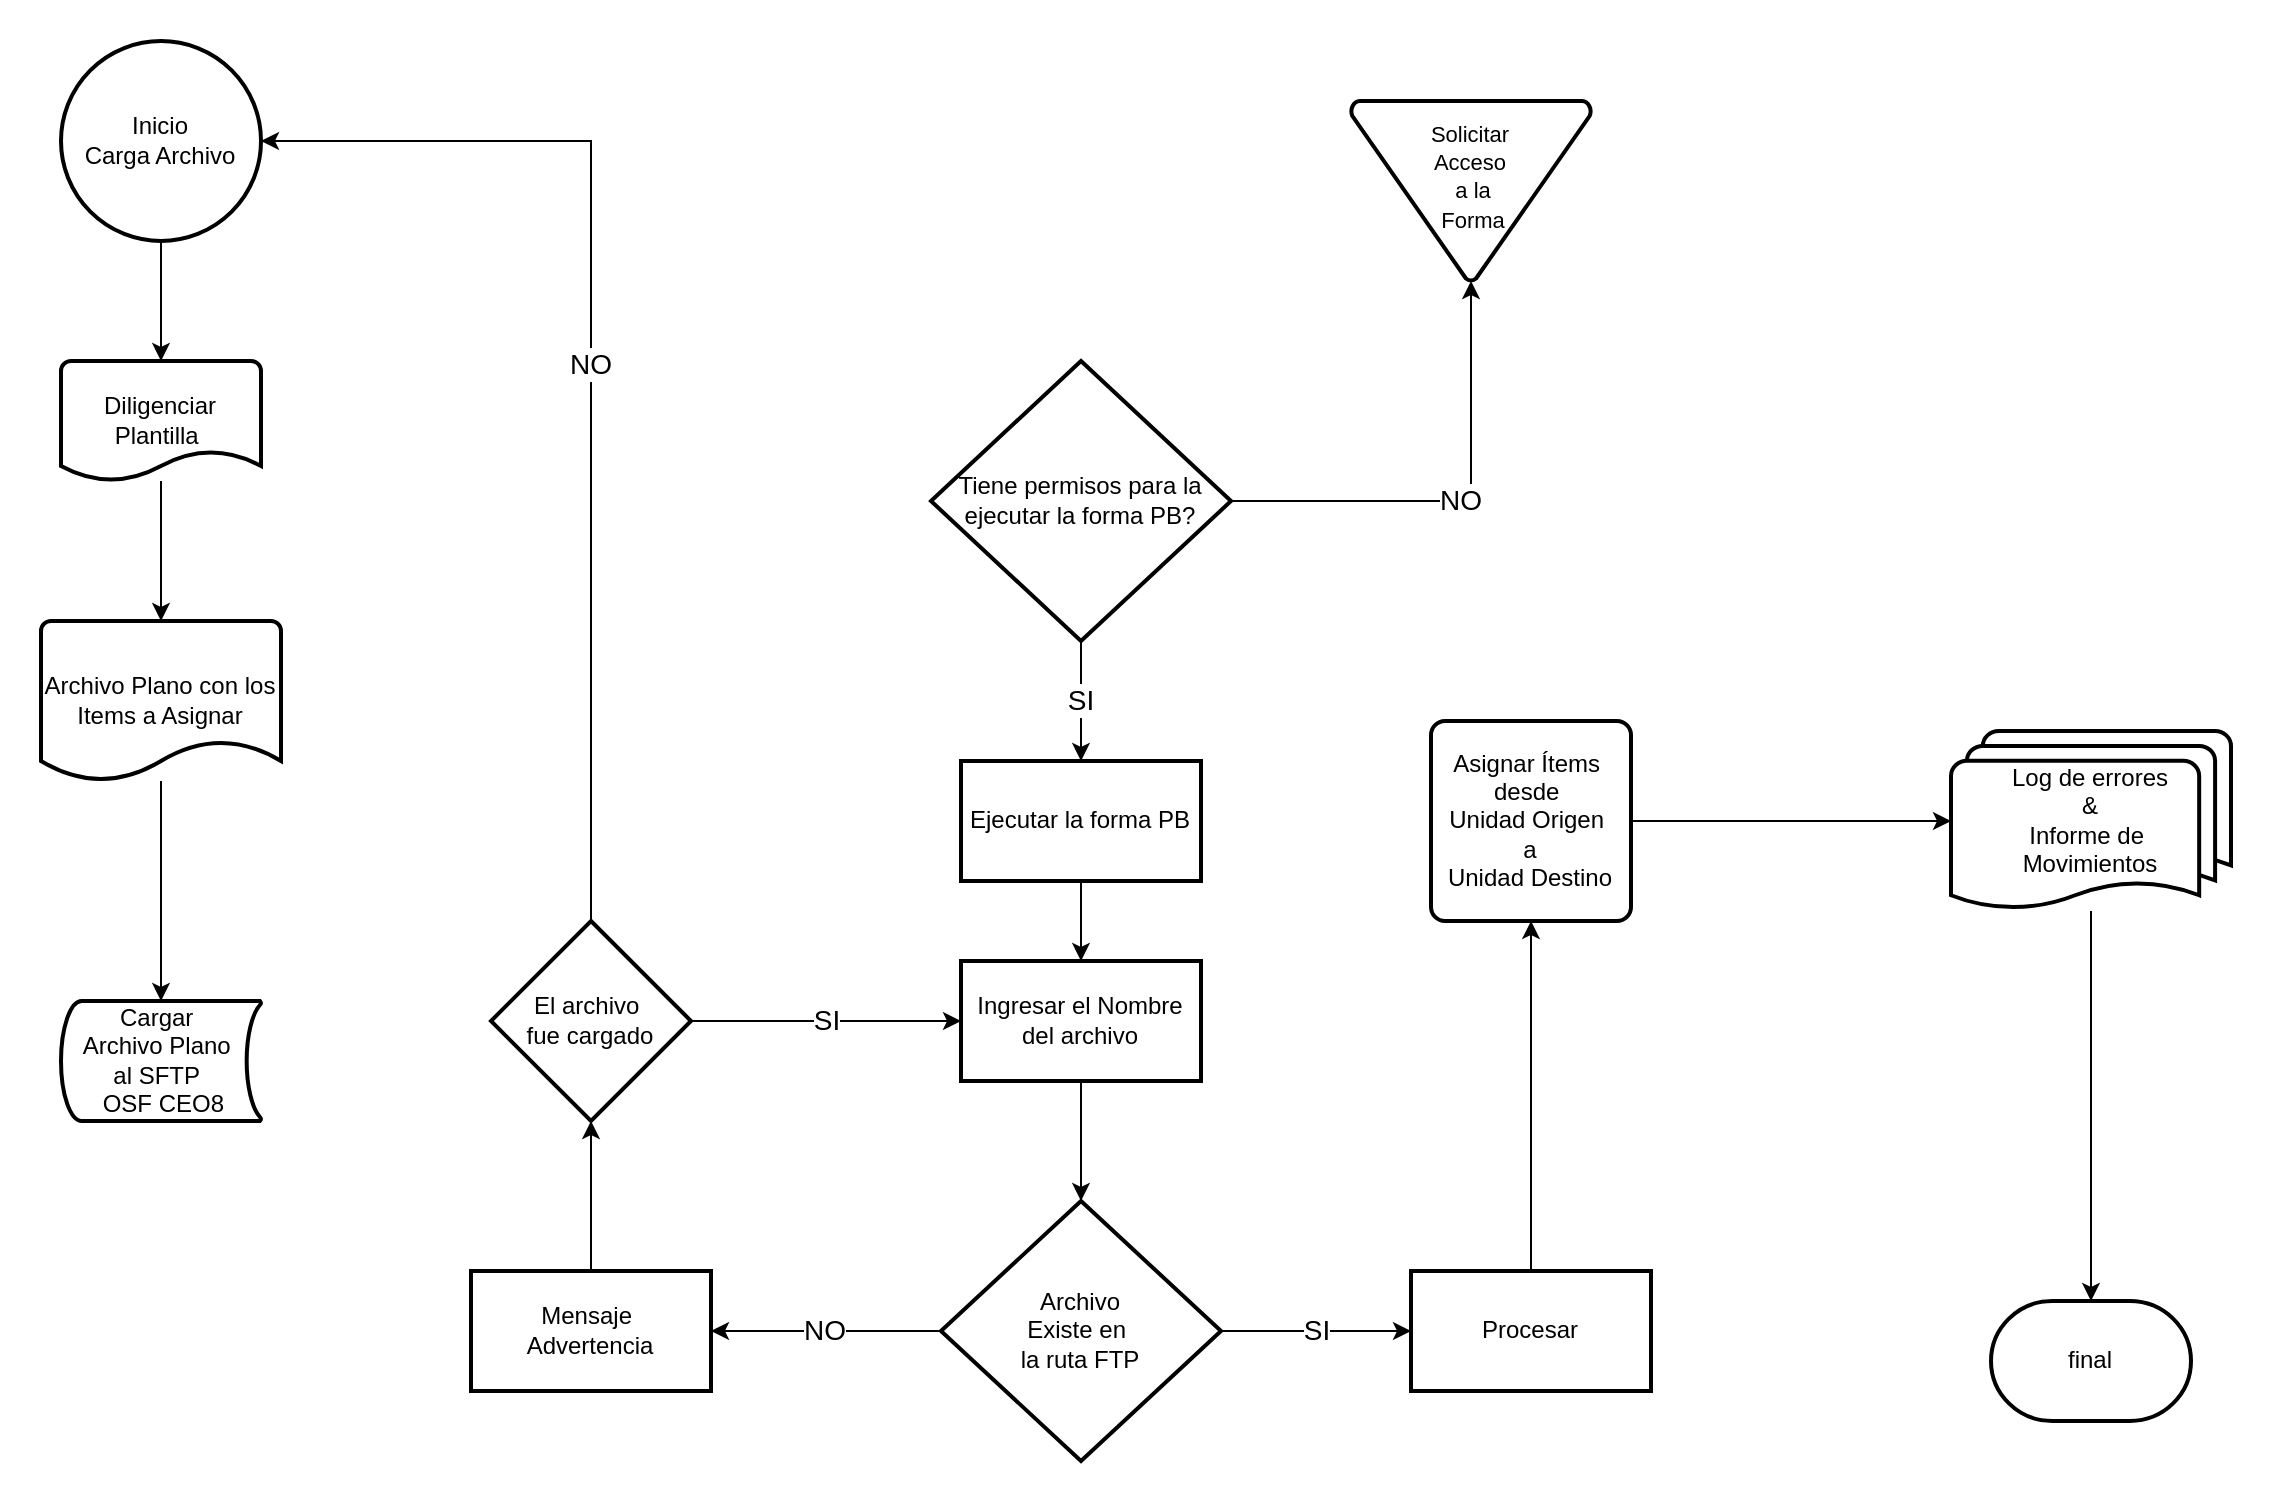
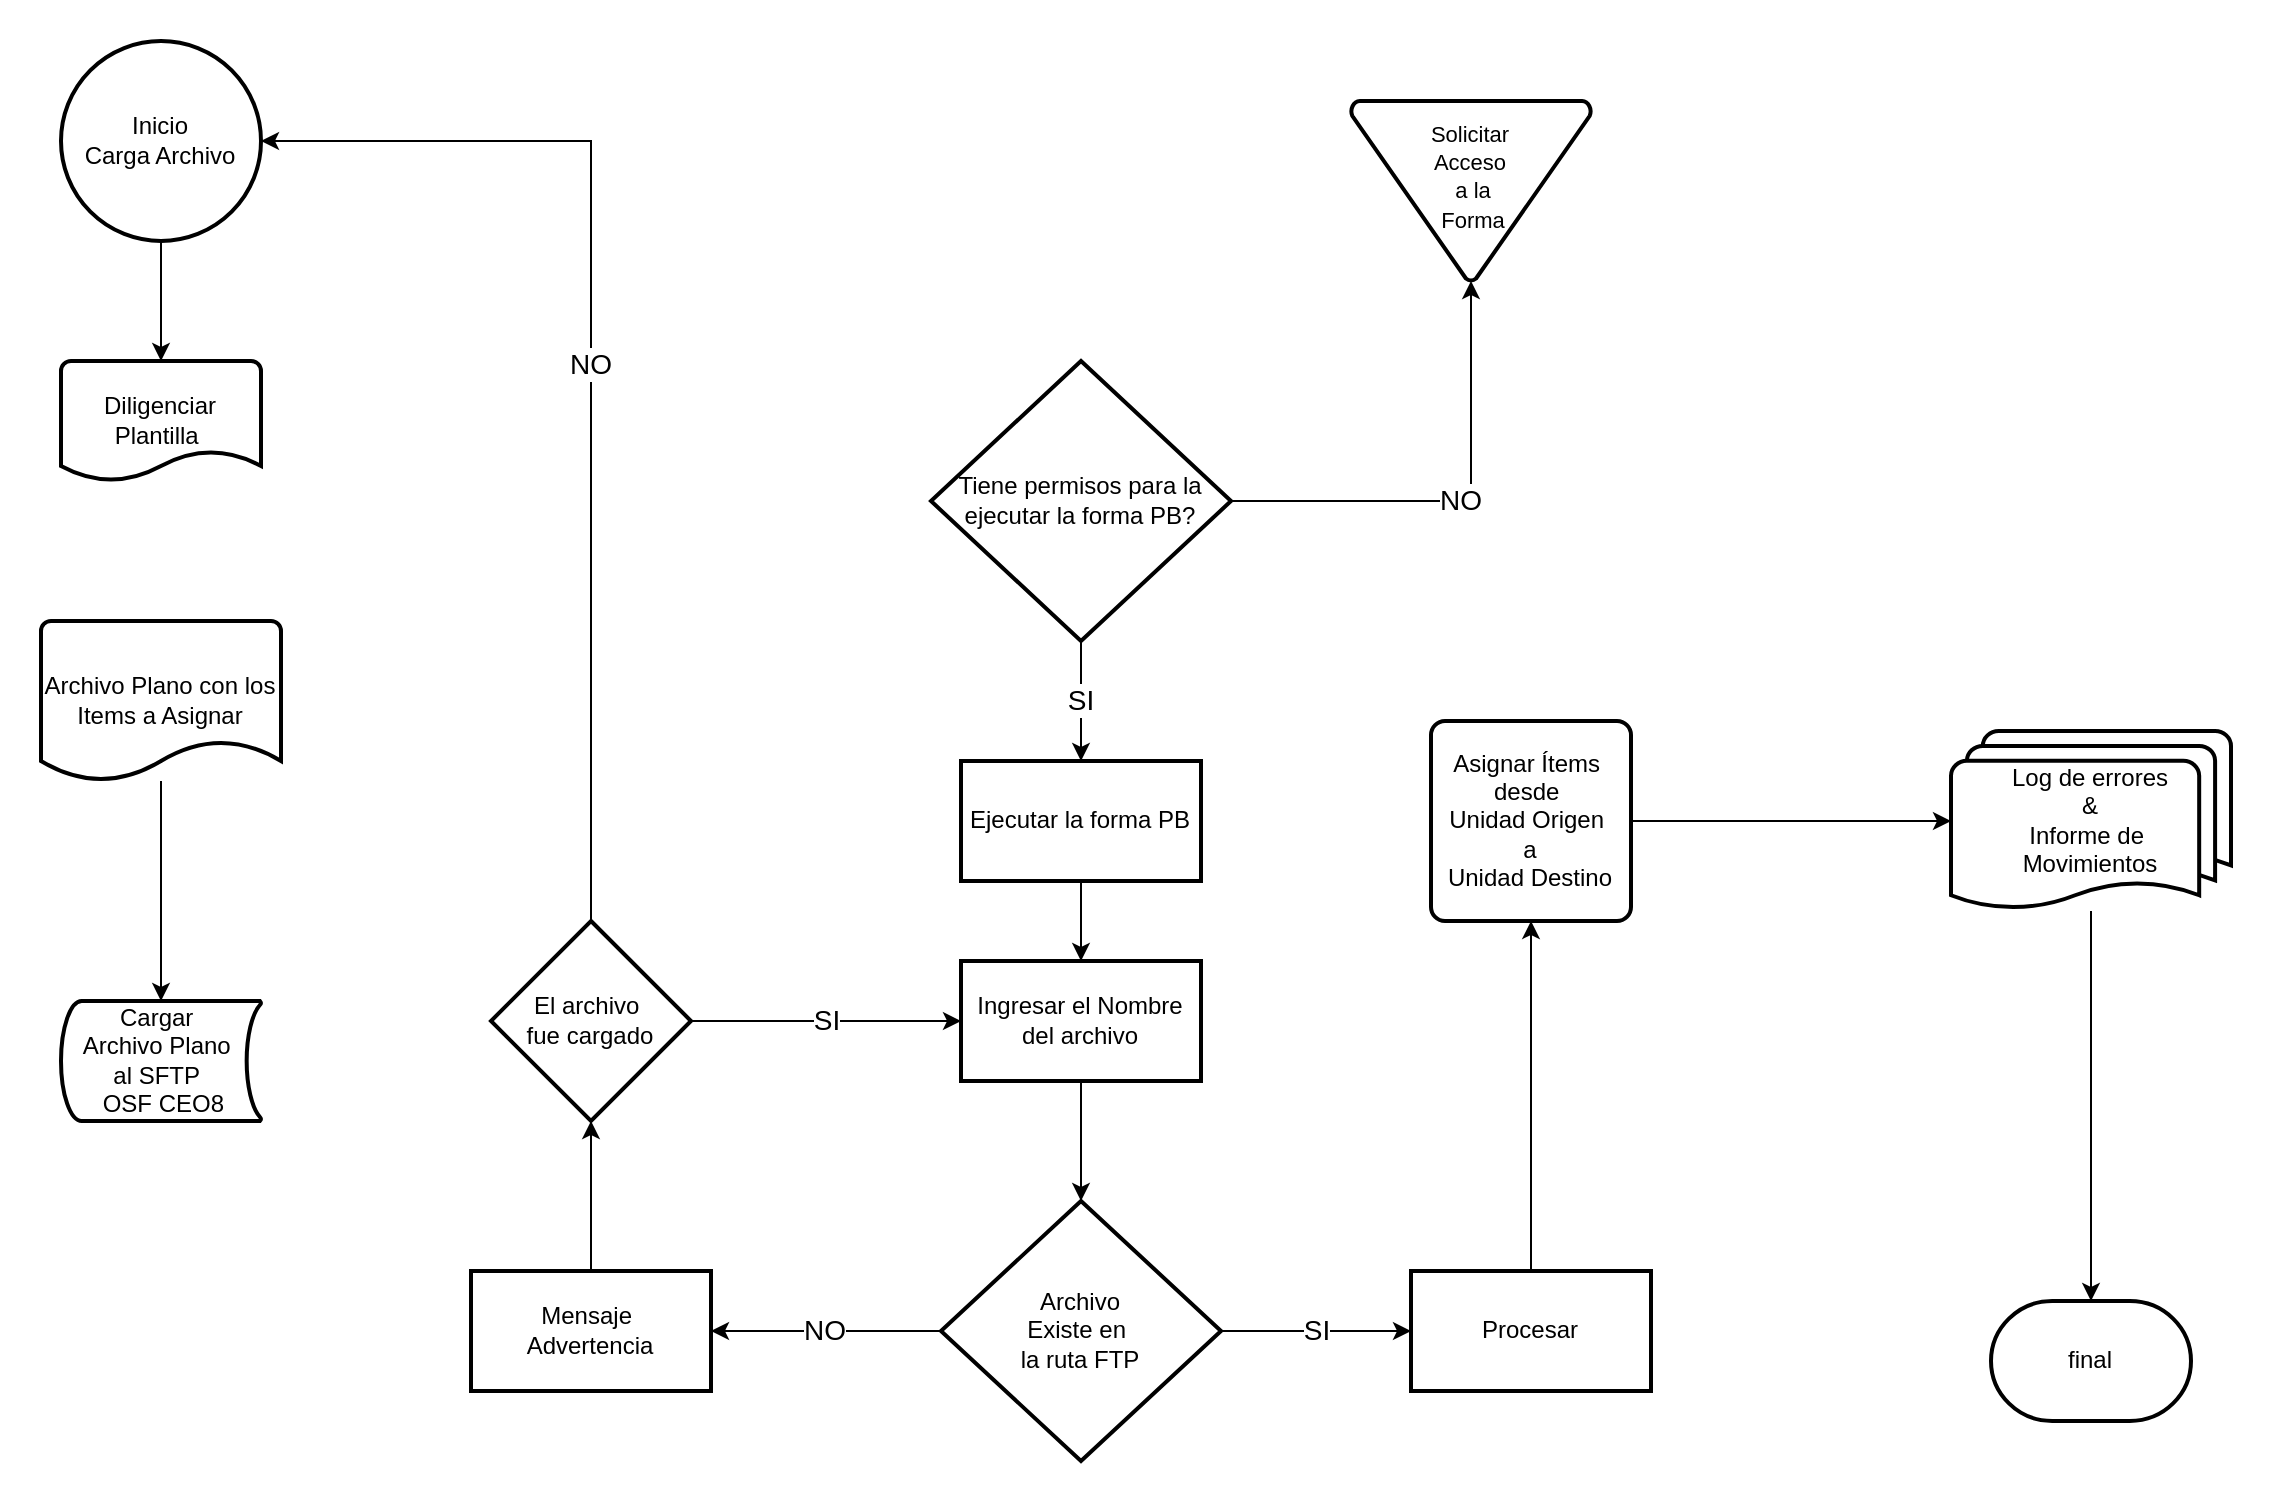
(161, 544) -> none
